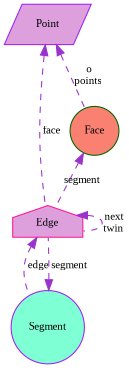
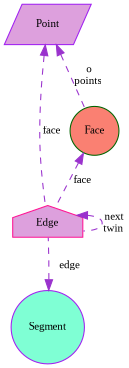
(81, 180) -> (81, 180)
(68, 266) -> (68, 266)
(24, 271) -> none
